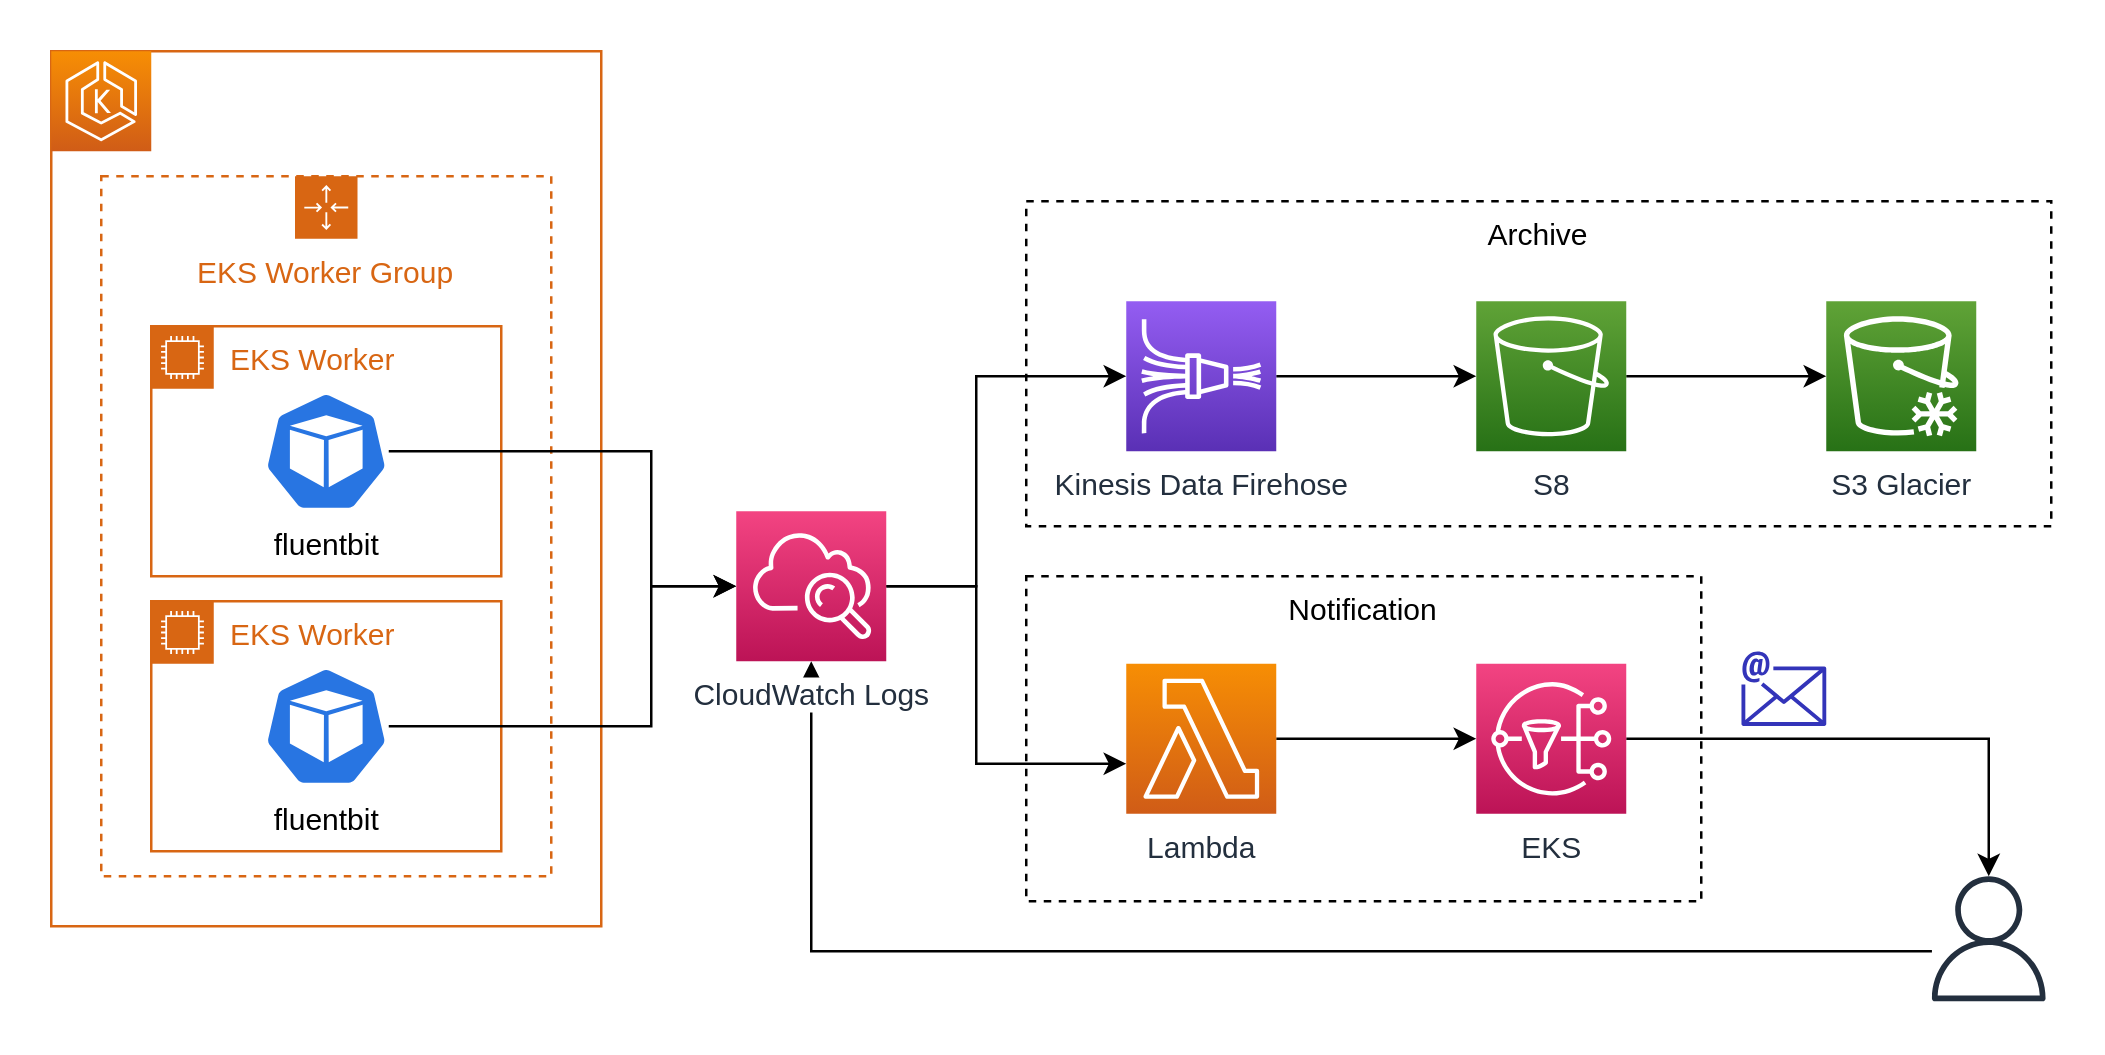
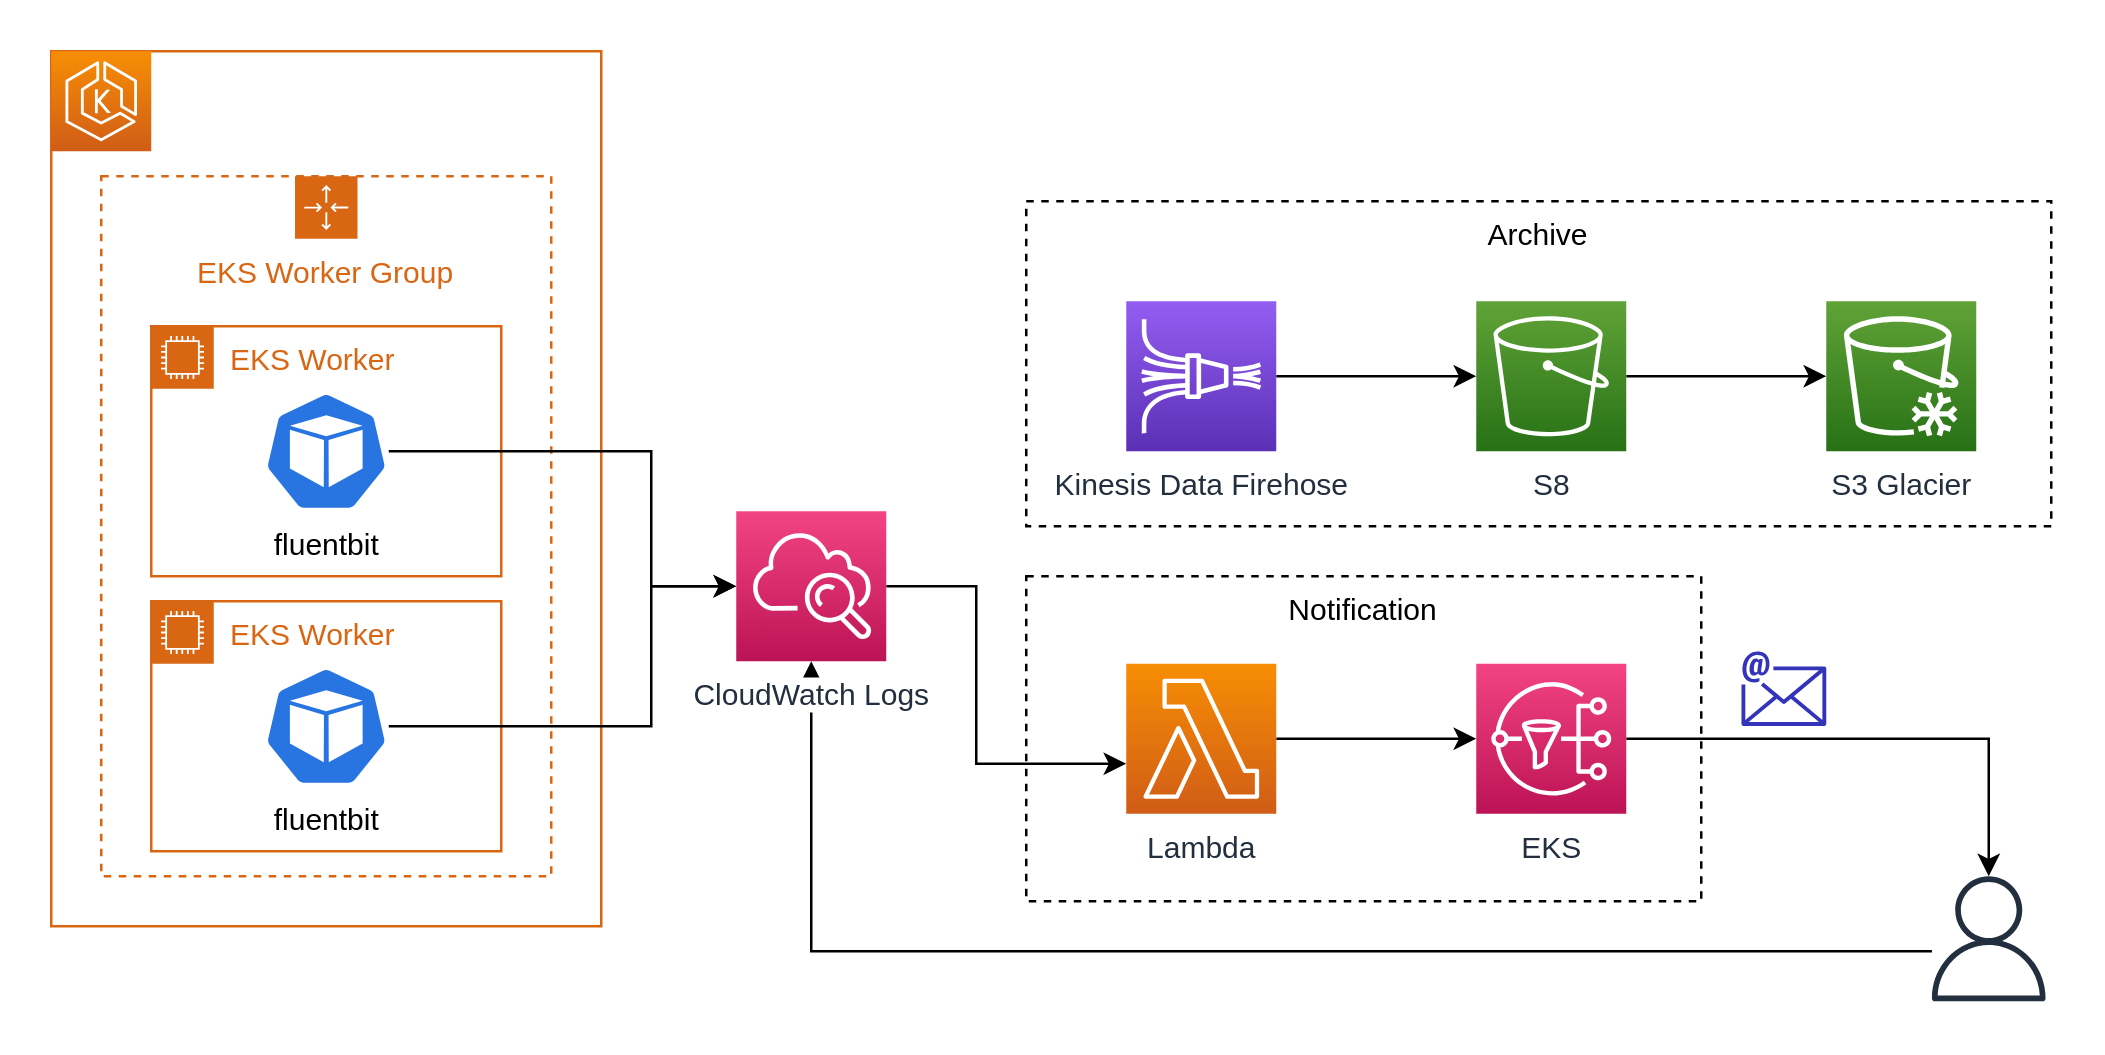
(976, 412) -> none
